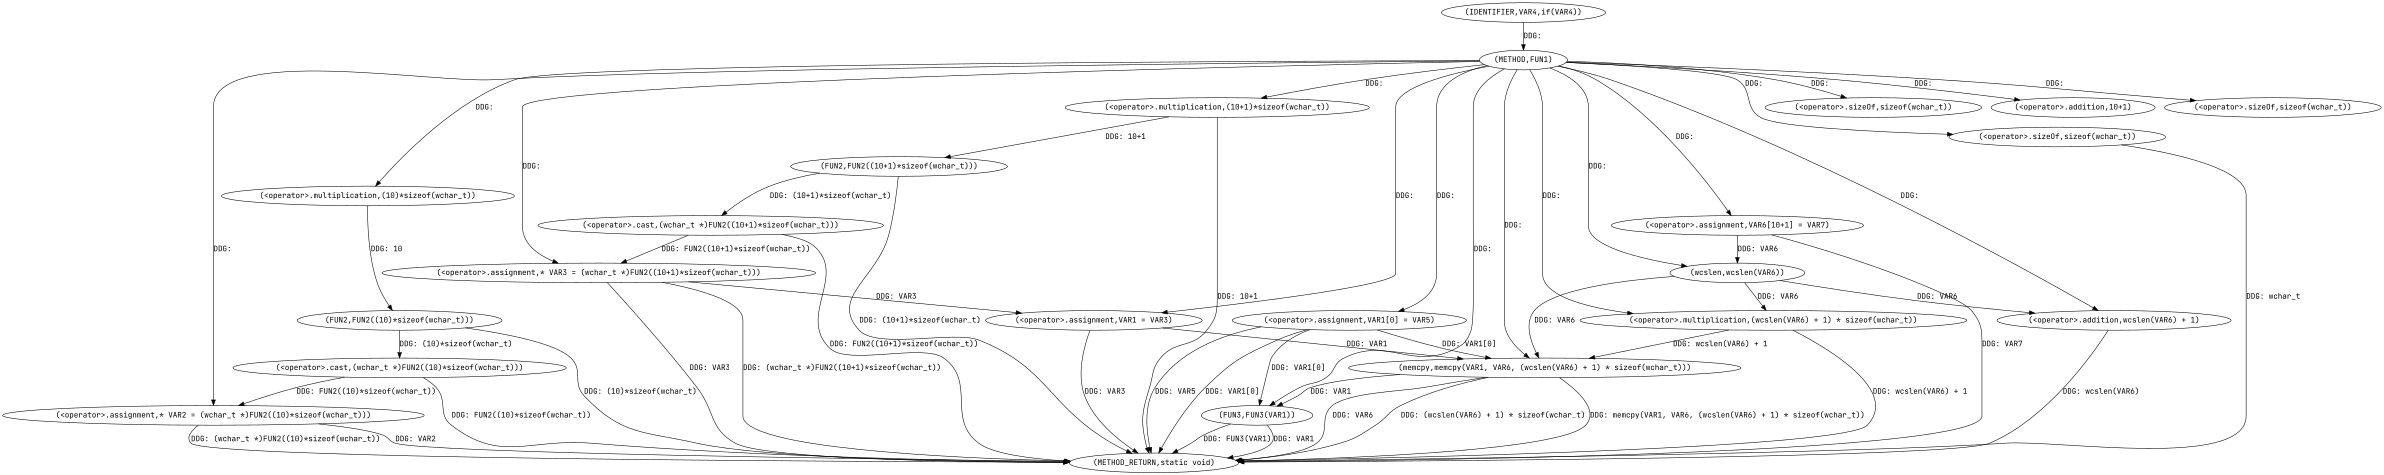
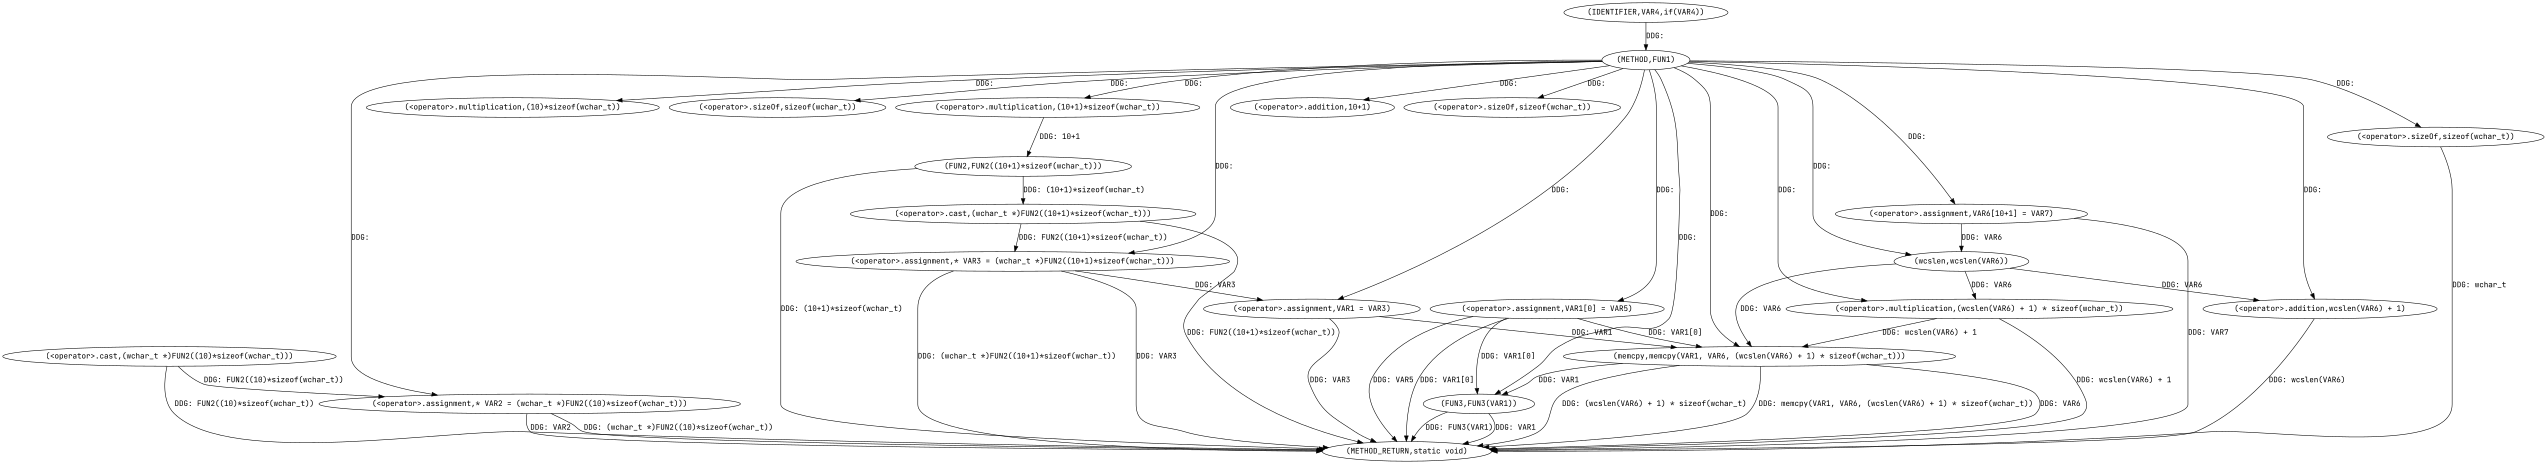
(1217, 299) -> none
(400, 320) -> none
